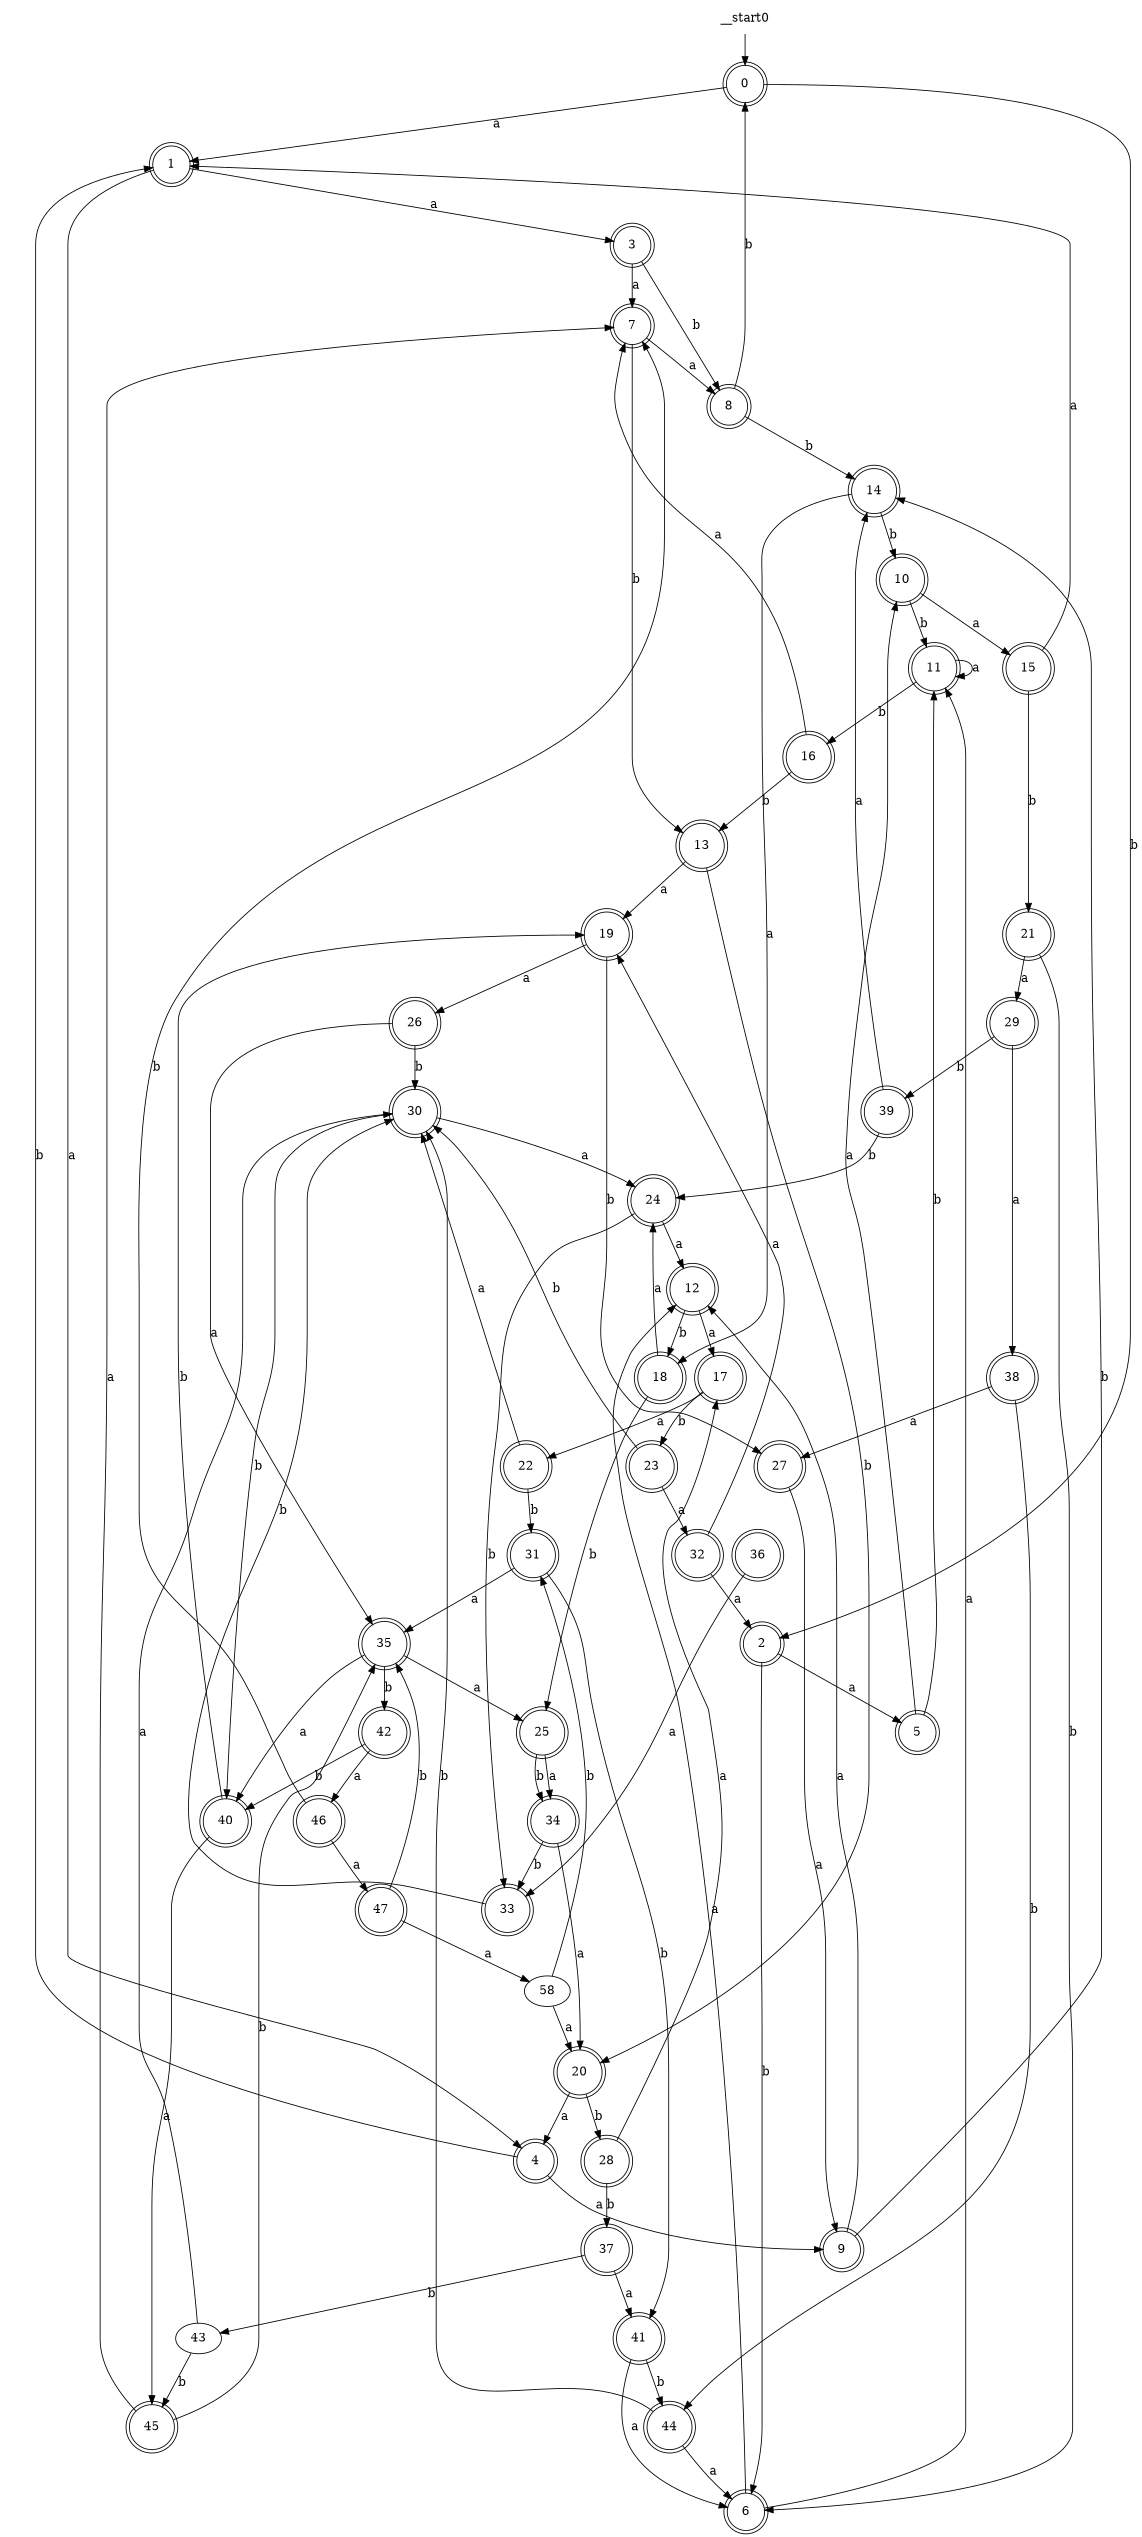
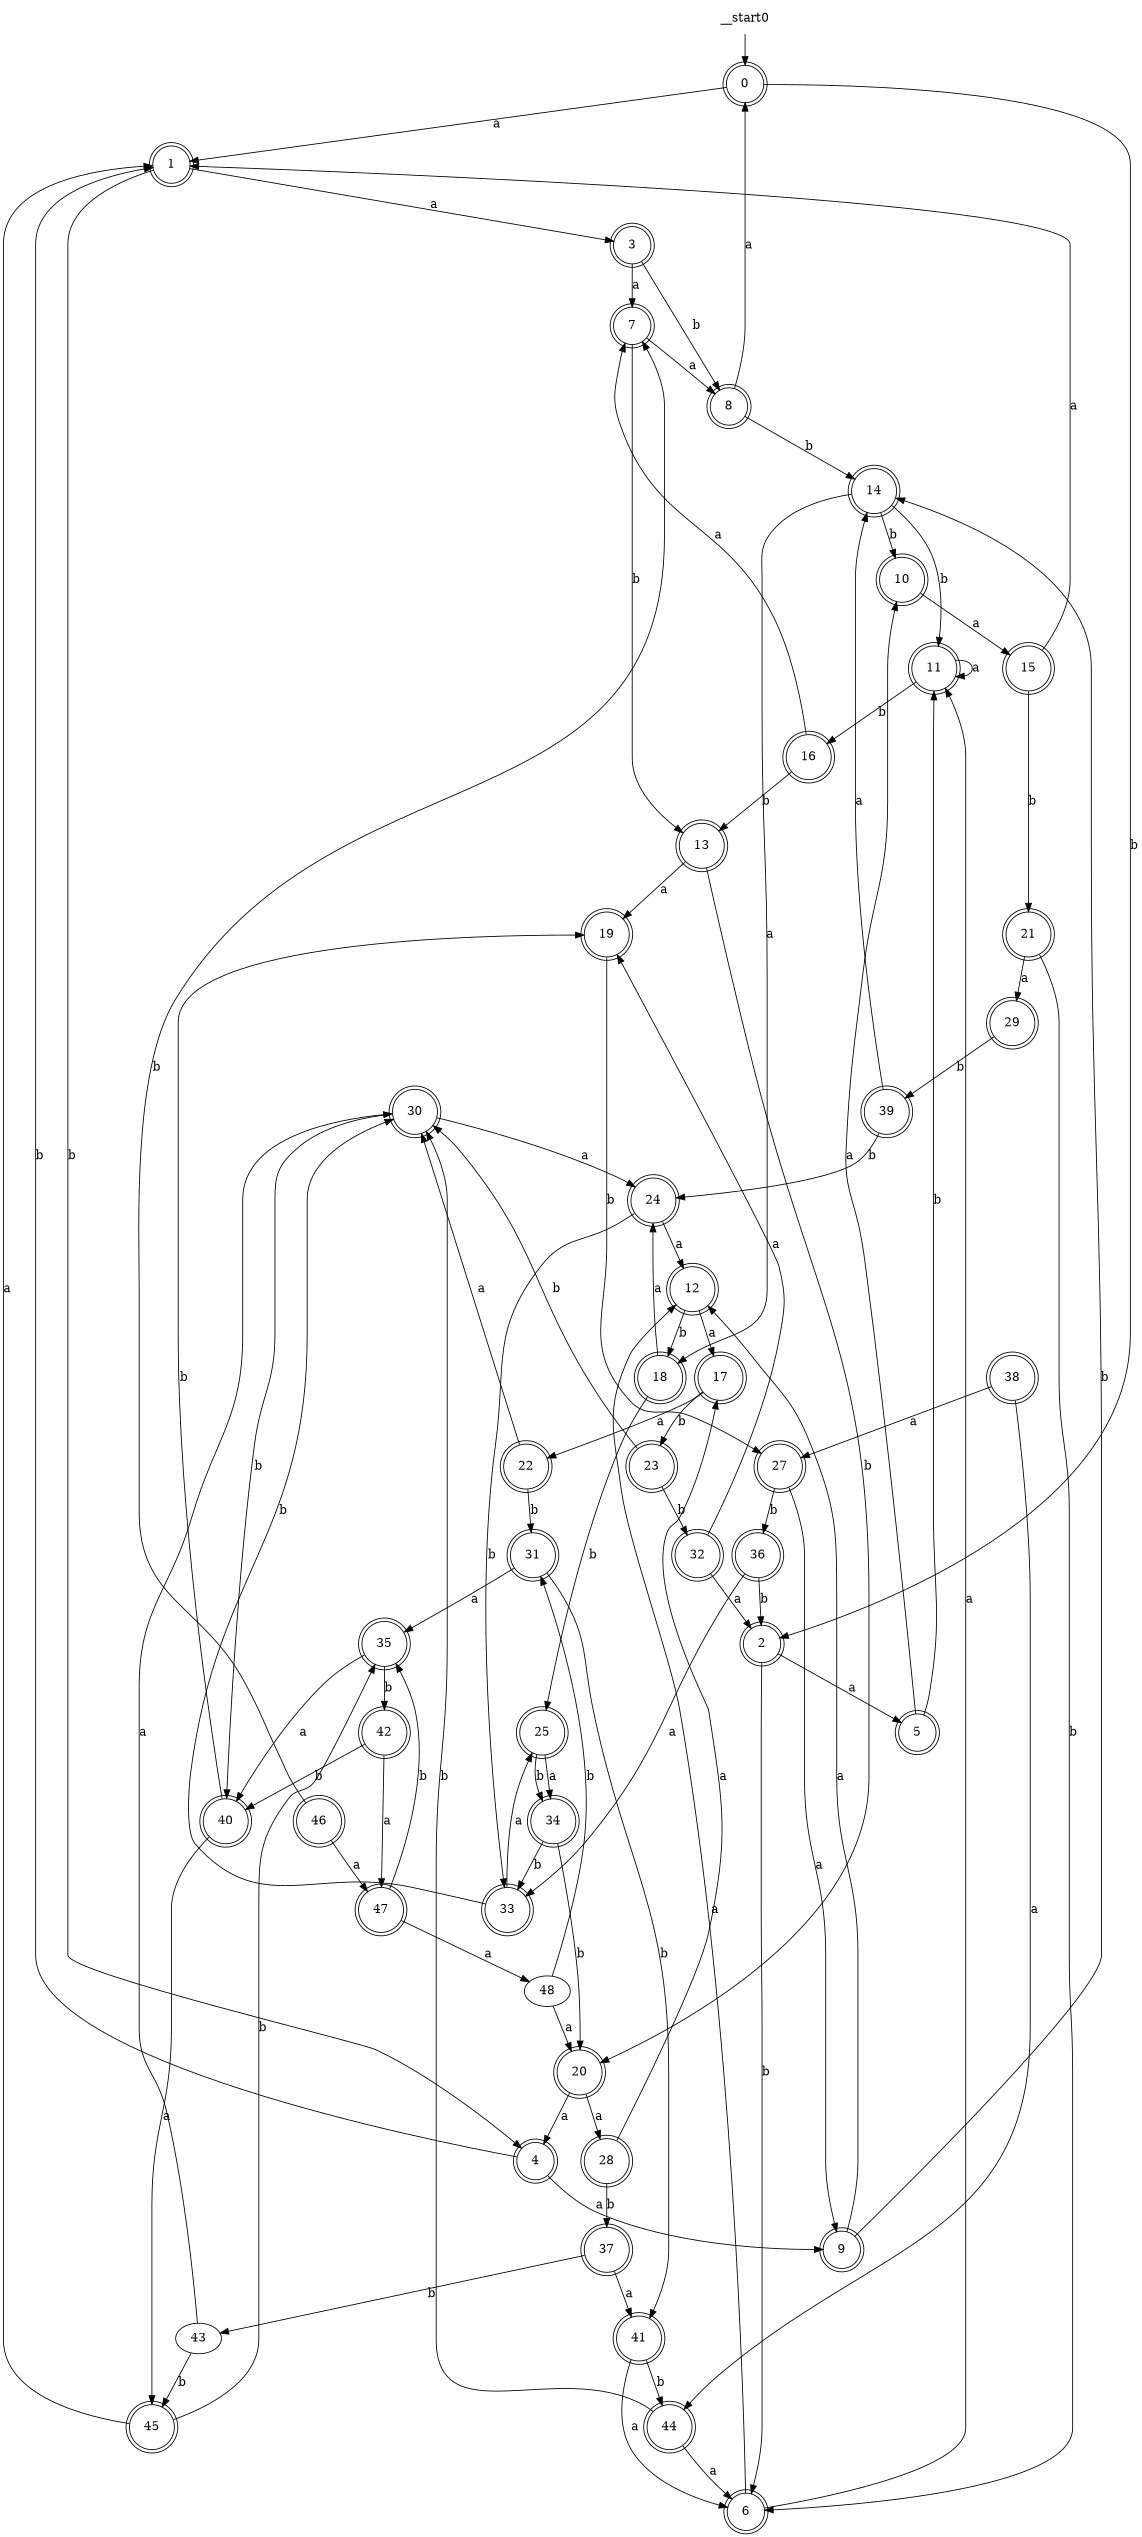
(749, 245) -> (749, 245)
(917, 620) -> (935, 564)
(415, 1023) -> none
(72, 1156) -> (72, 1156)
(107, 1158) -> (3, 1286)
(1012, 1196) -> none
none -> (770, 1507)
(682, 1511) -> (682, 1511)
none -> (760, 1597)
(460, 1686) -> (511, 1823)
(353, 1772) -> (383, 1817)
(1034, 1910) -> (1034, 1910)
(581, 1954) -> (581, 1954)
(547, 1991) -> (547, 1991)
(599, 2117) -> (599, 2117)
